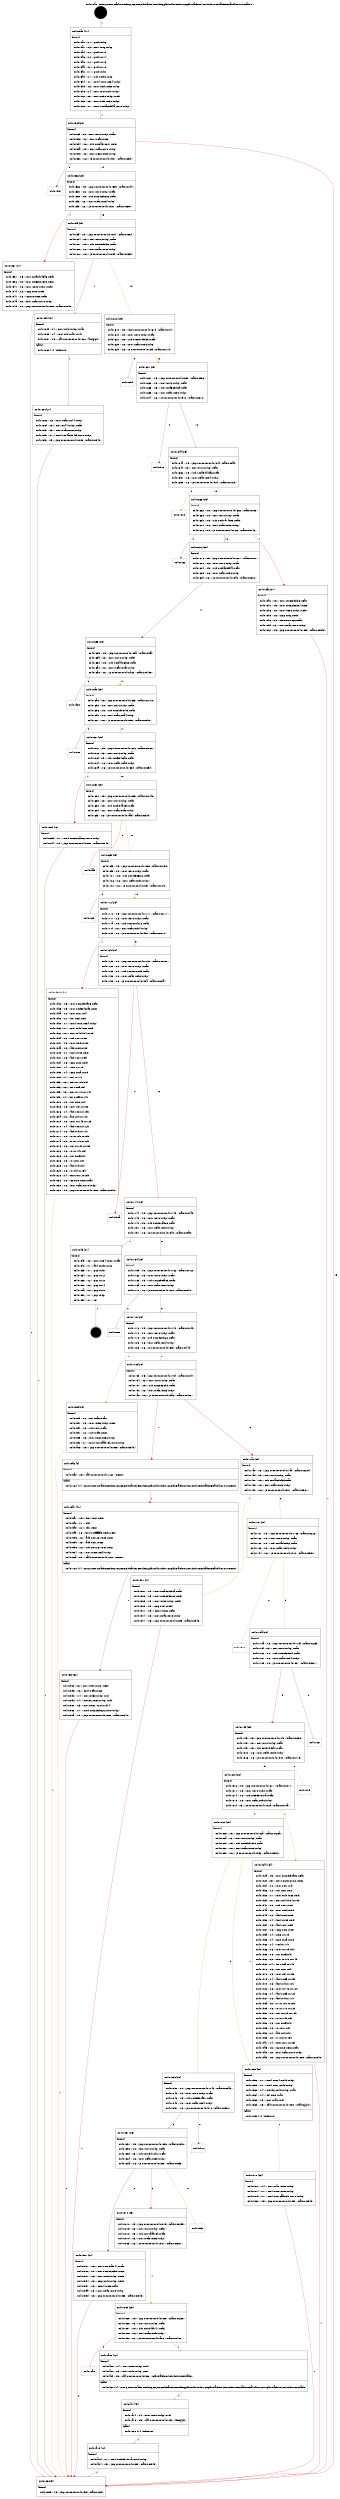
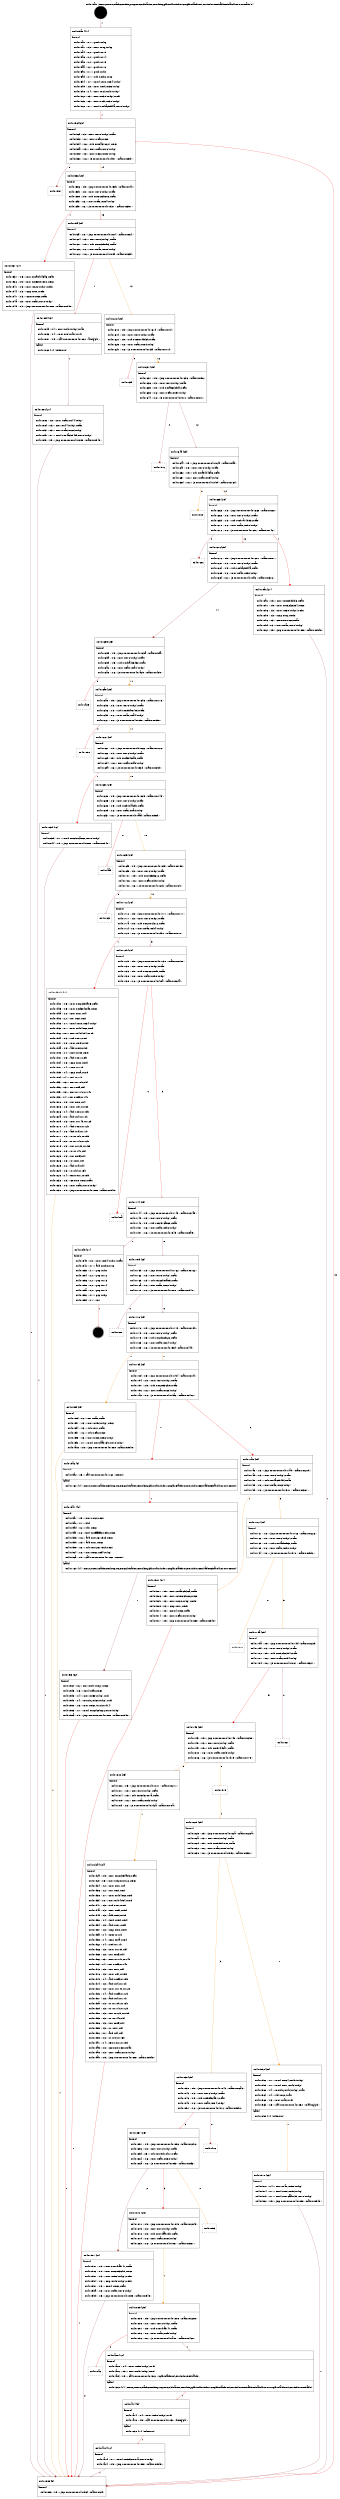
(253, 1813) -> (220, 1806)
